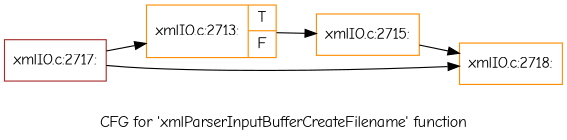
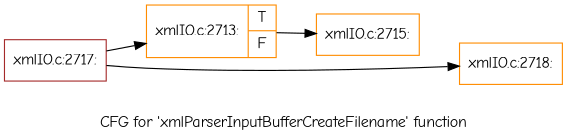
(434, 48) -> none
